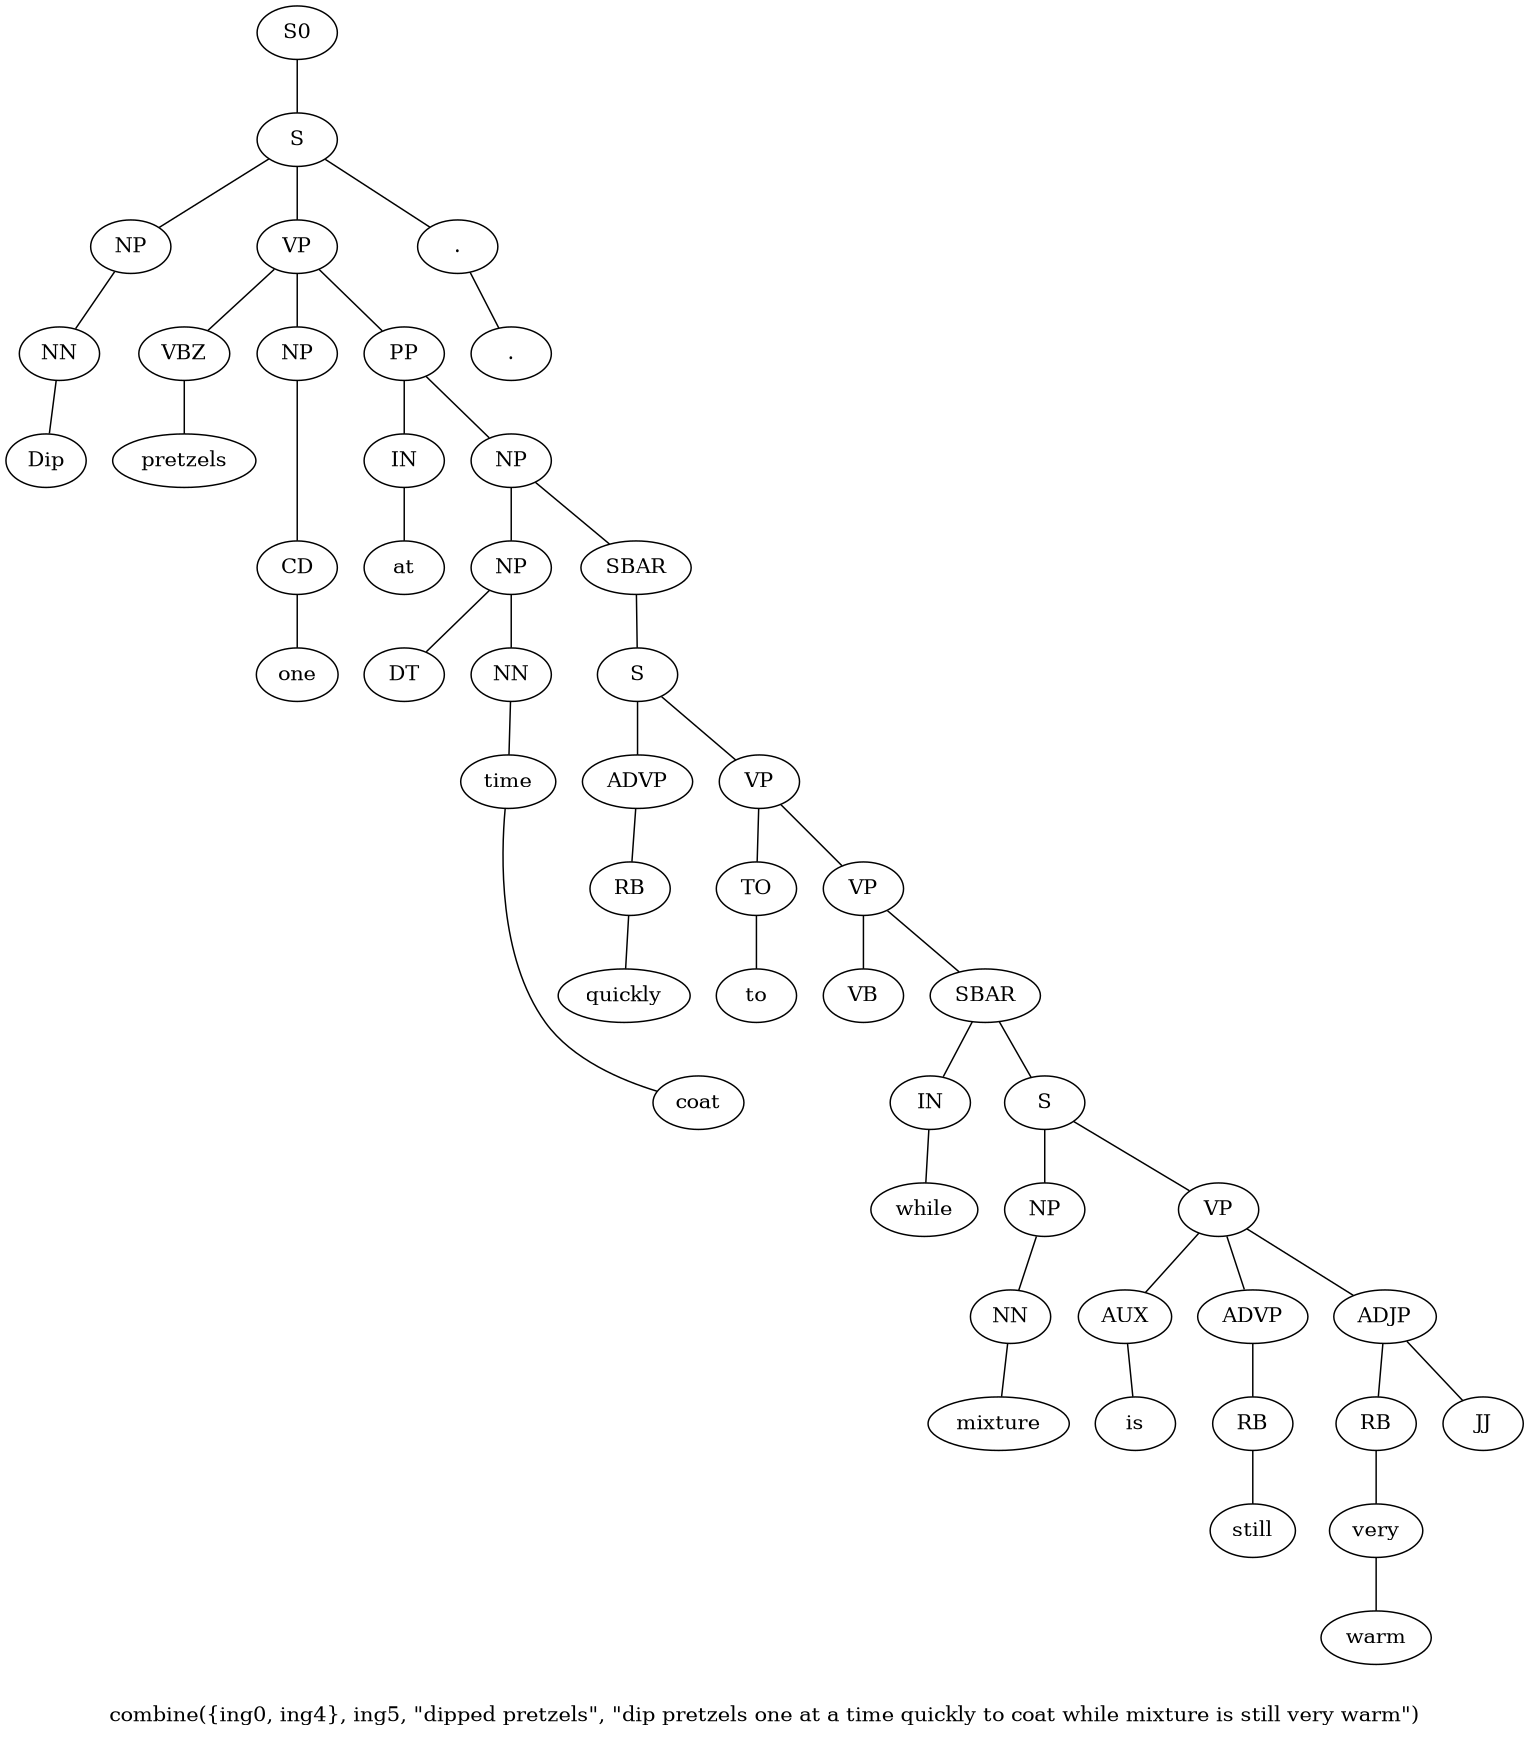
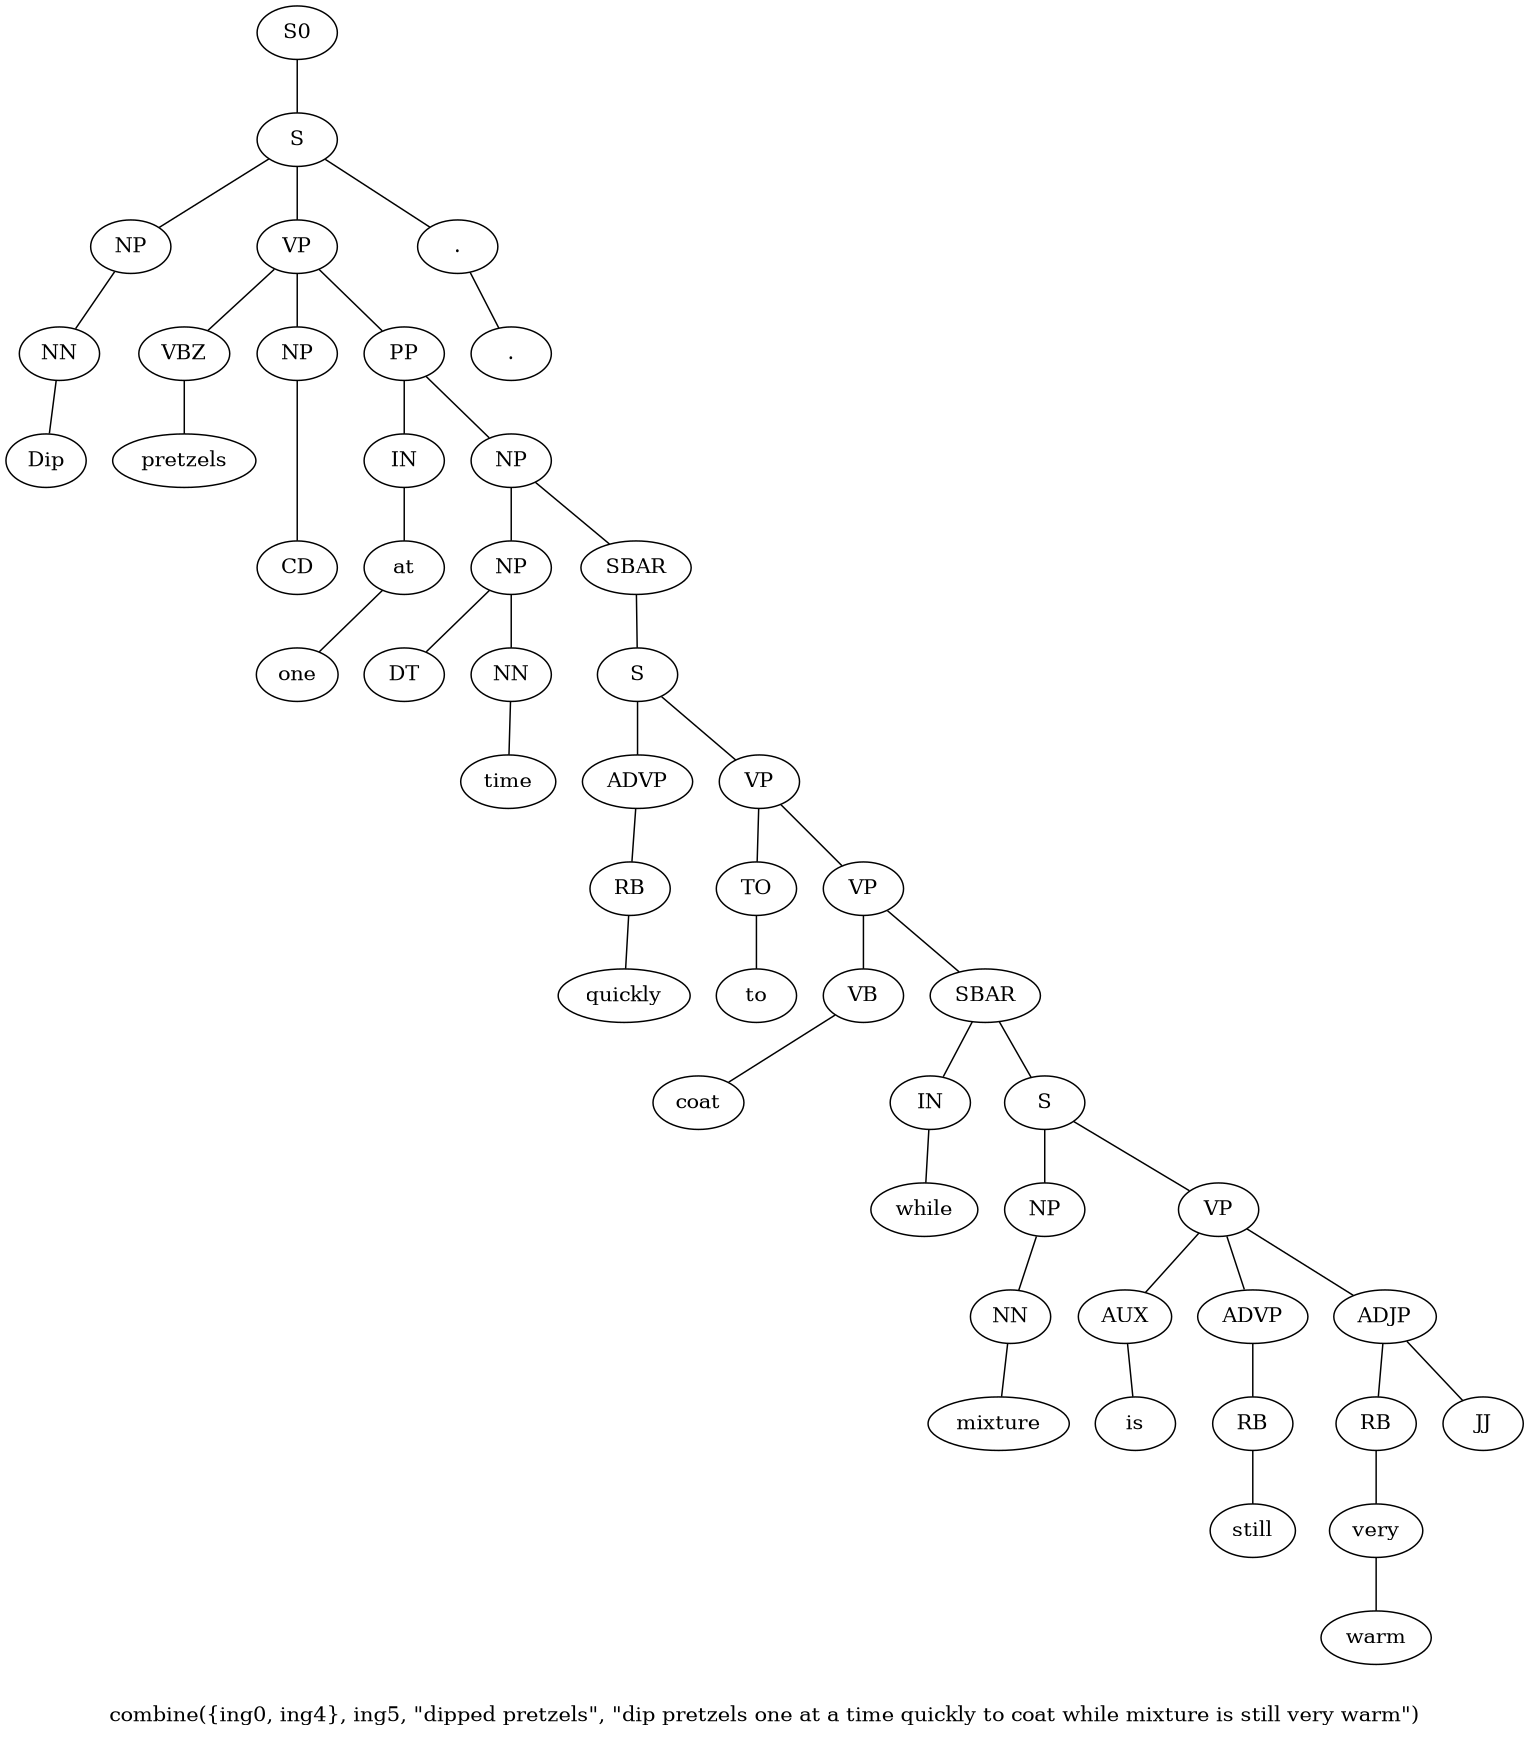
(297, 621) -> (351, 621)
(525, 983) -> (782, 1049)
